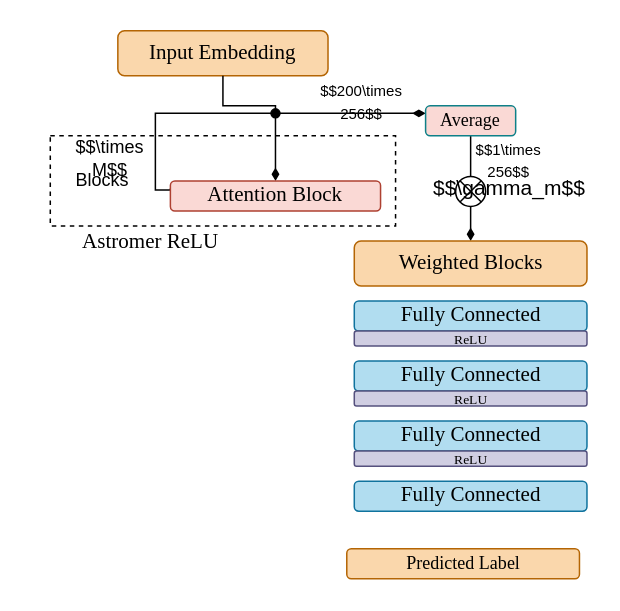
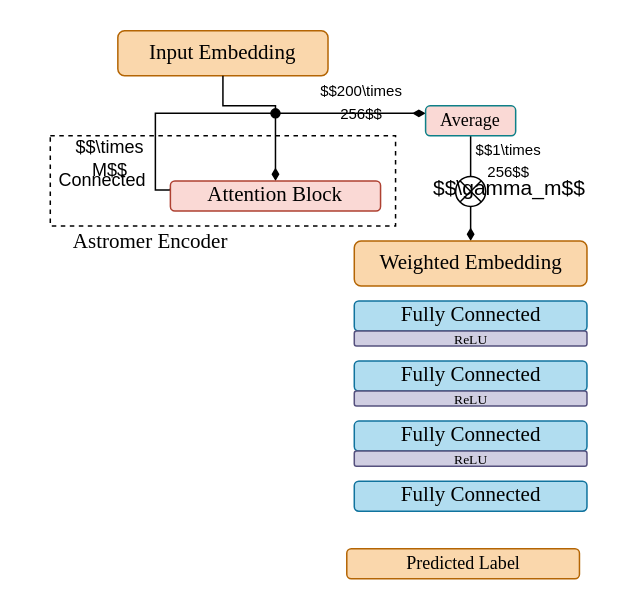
(103, 181) -> (103, 181)
(151, 242) -> (151, 242)
(471, 263) -> (471, 263)
